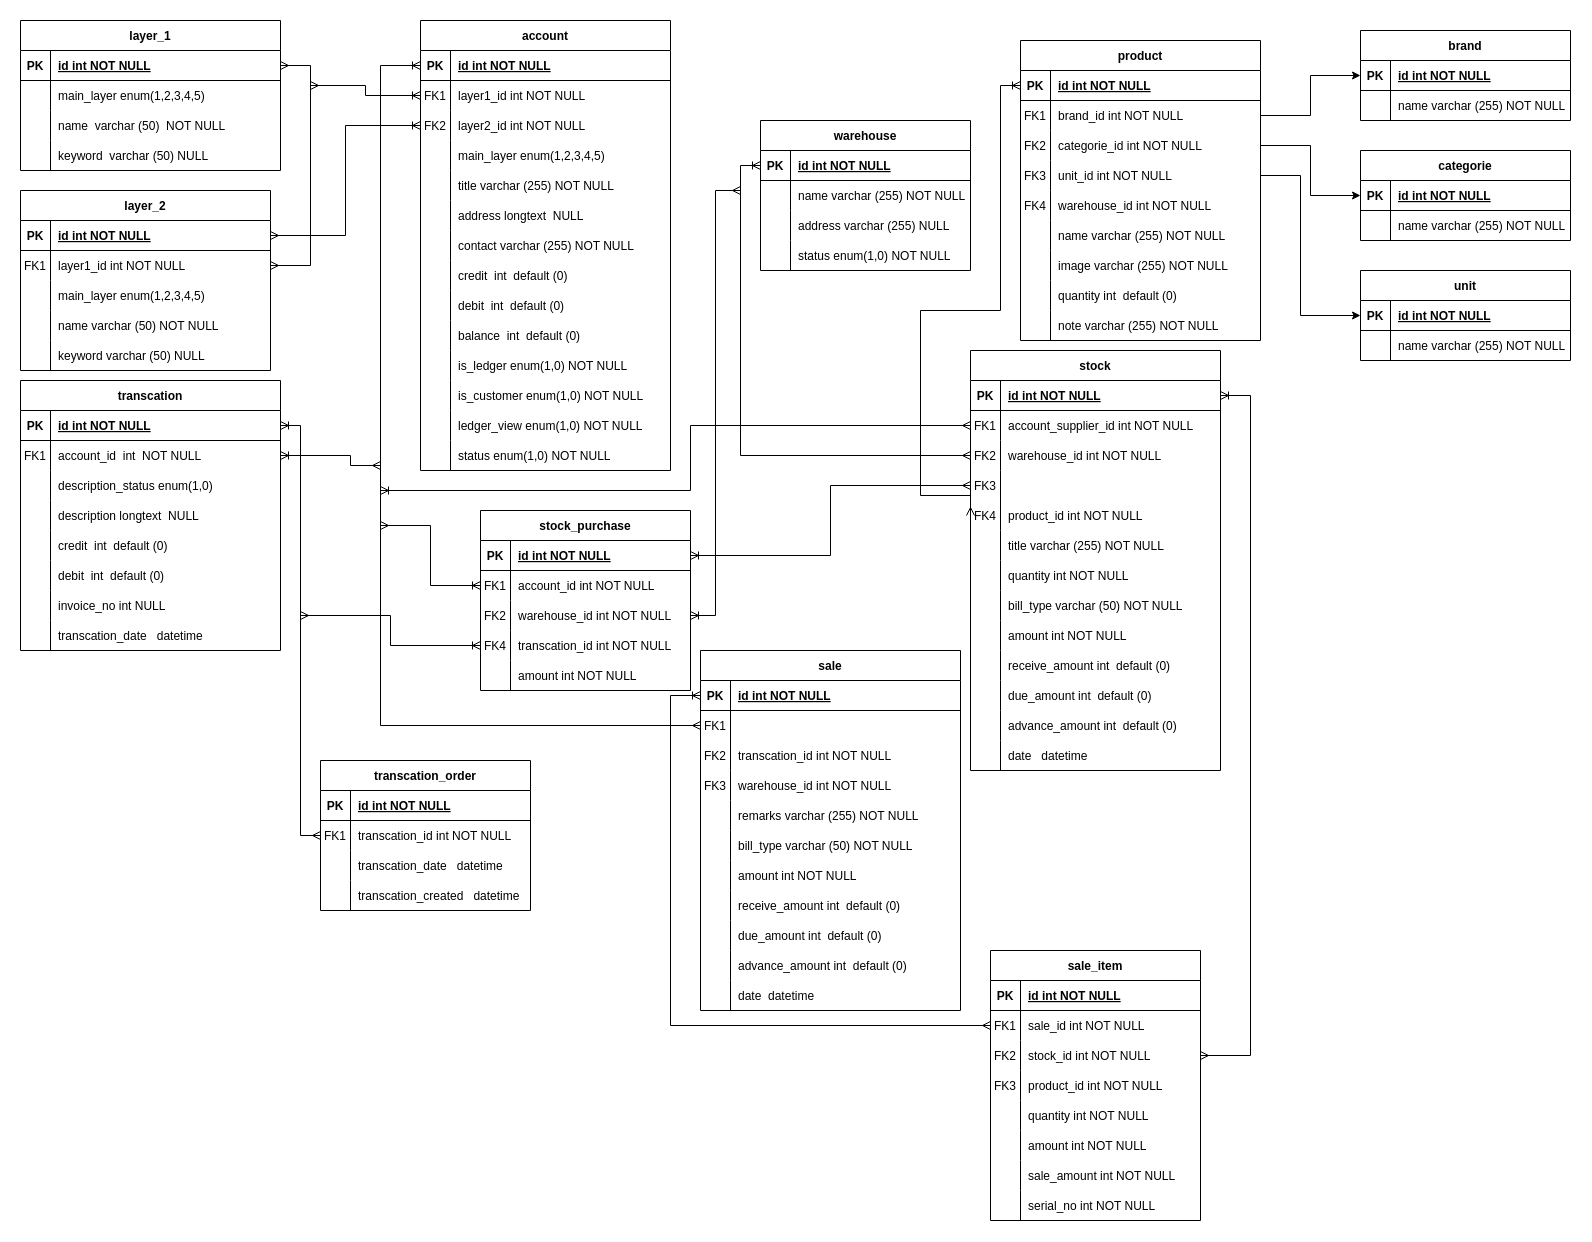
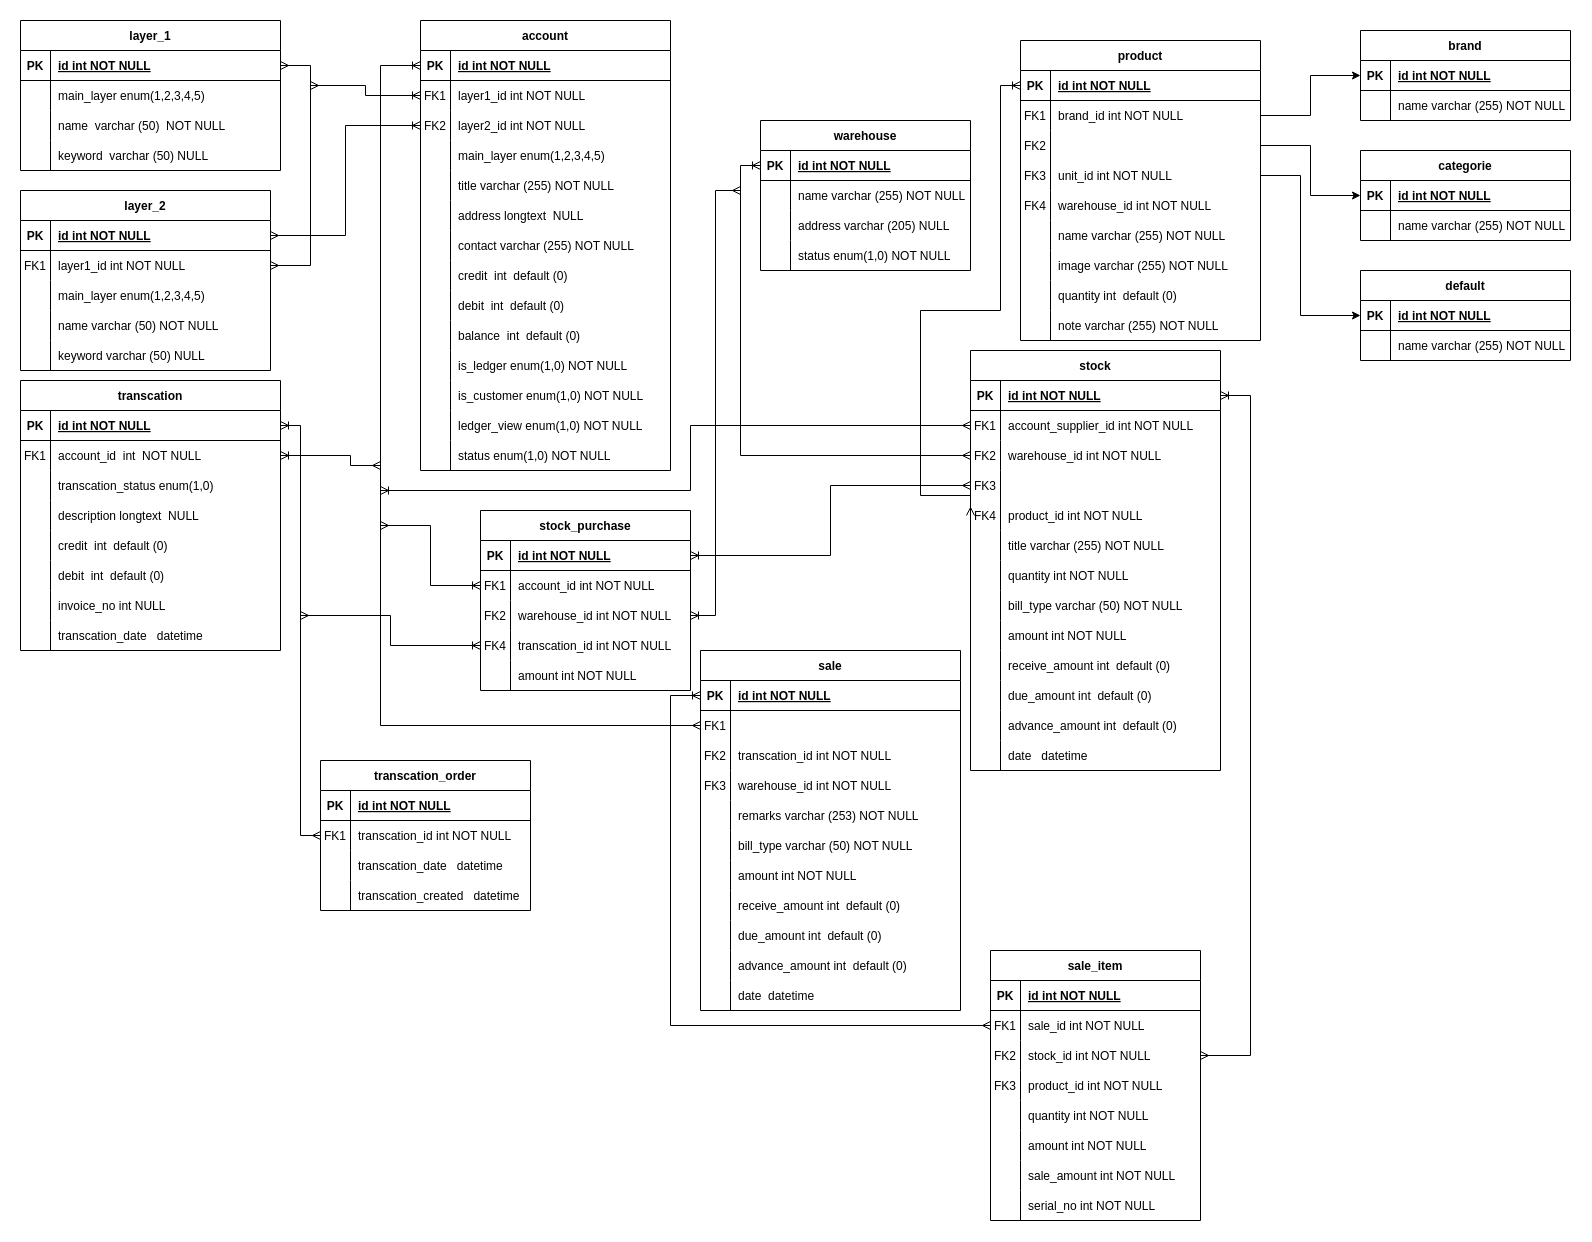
(1156, 146) -> none
(881, 226) -> (881, 226)
(1465, 286) -> (1465, 286)
(146, 486) -> (147, 486)
(833, 816) -> (833, 816)
